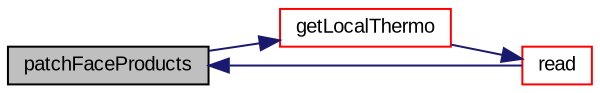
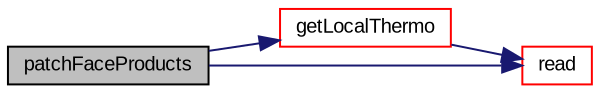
(376, 66) -> (355, 66)
